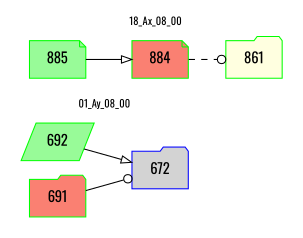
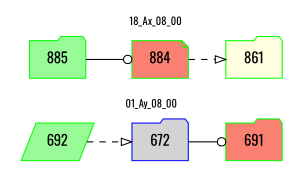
(58, 59) -> (58, 59)
(104, 59) -> (105, 59)
(203, 59) -> (202, 59)
(103, 154) -> (104, 142)
(105, 185) -> (203, 142)
